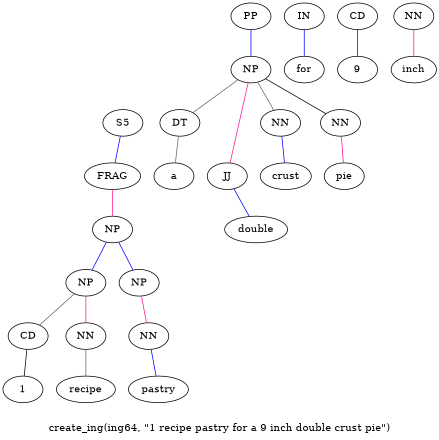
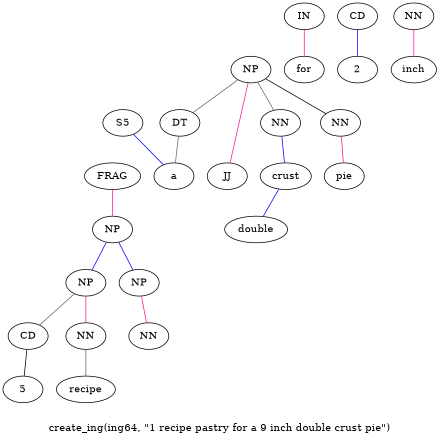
(251, 16) -> none
(304, 43) -> (304, 43)
(358, 70) -> (358, 70)
(118, 149) -> (148, 150)
(242, 203) -> (271, 203)
(23, 389) -> (23, 389)
(158, 389) -> none
